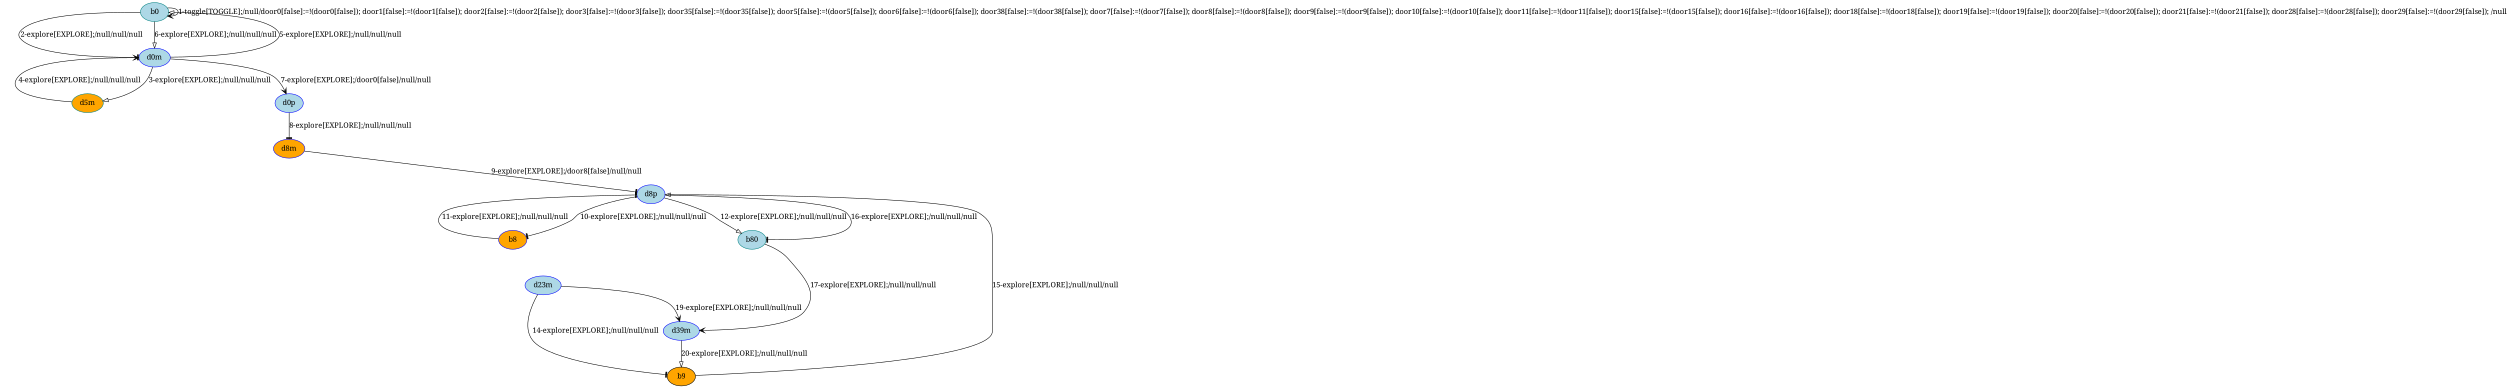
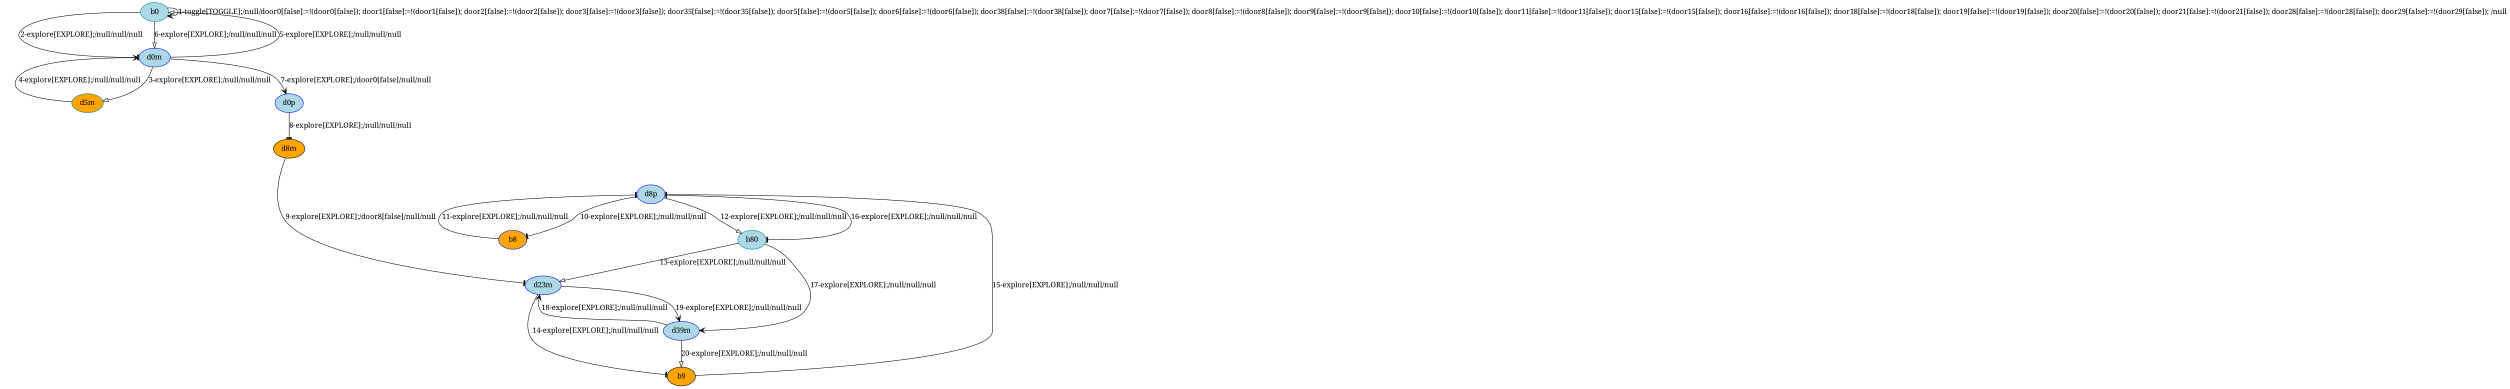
(289, 149) -> (289, 149)
(469, 171) -> (368, 258)
none -> (652, 262)
(992, 266) -> (992, 266)
none -> (598, 319)
